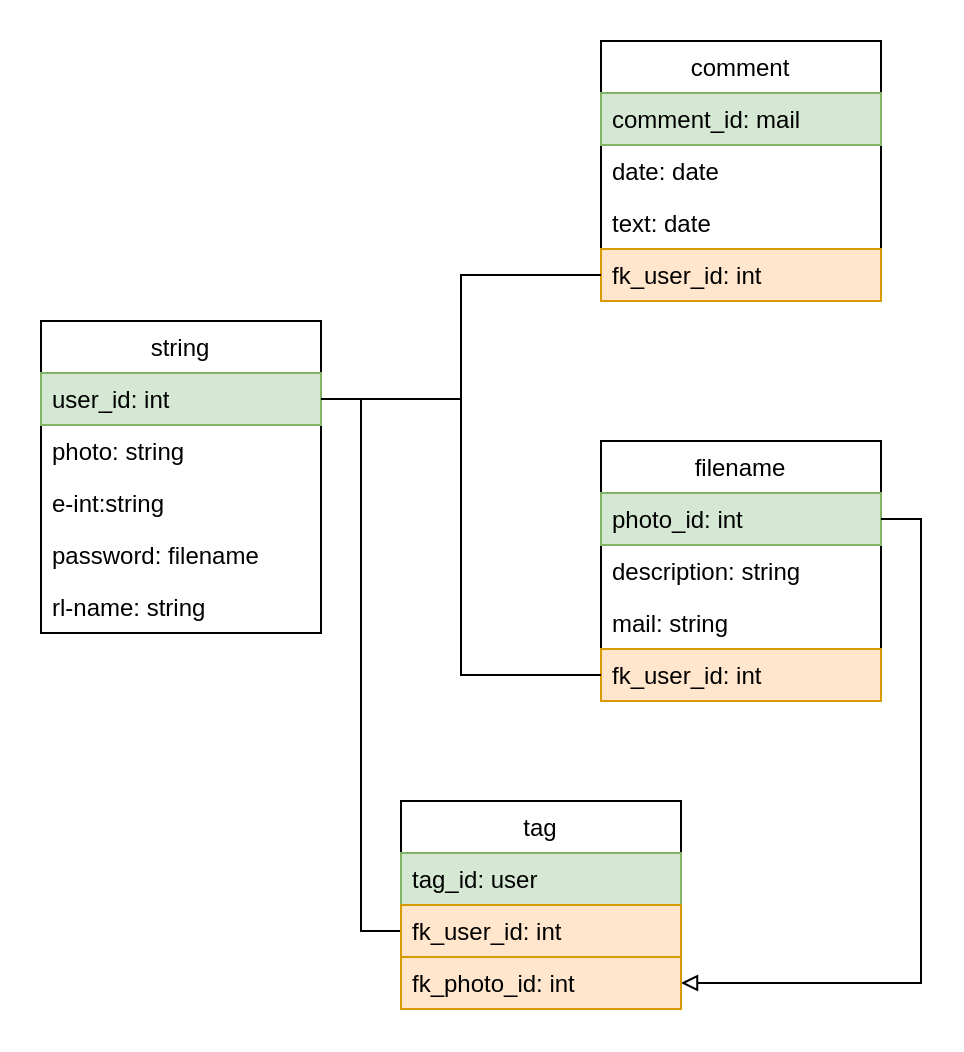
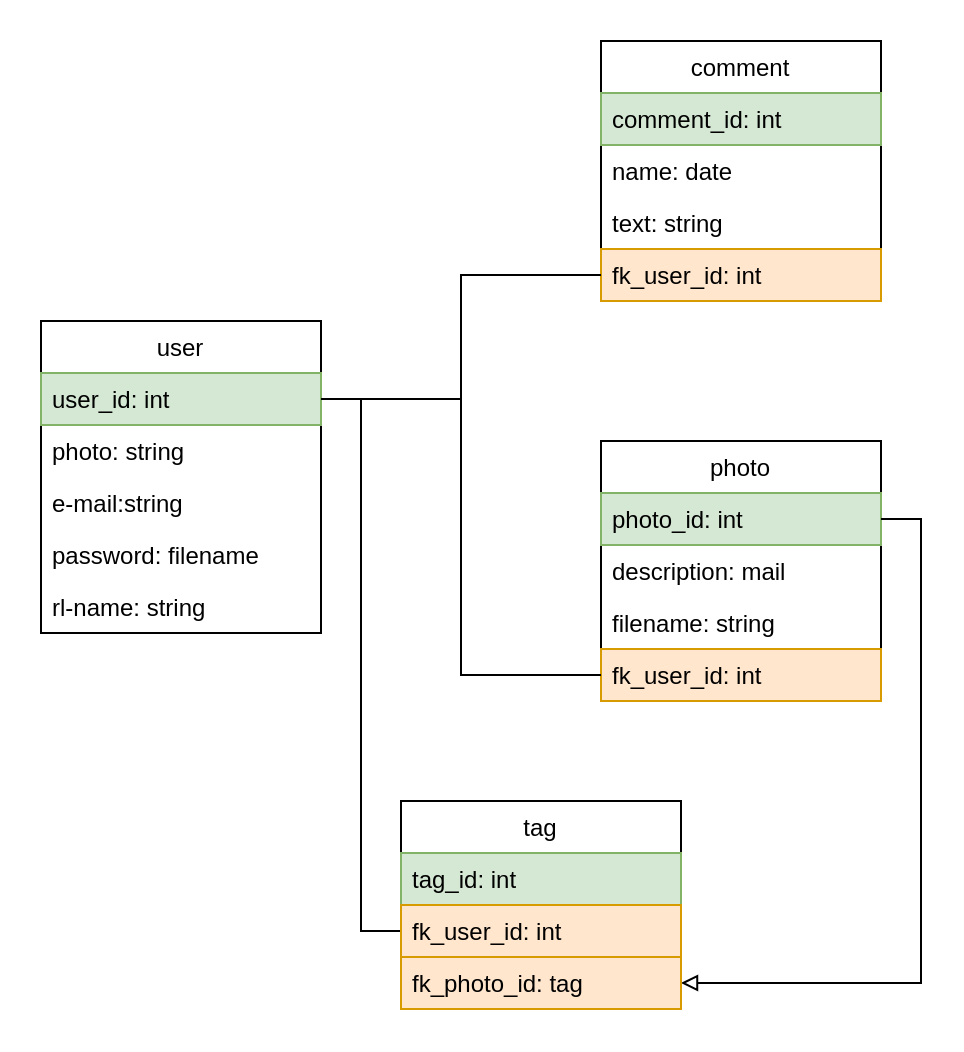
(704, 120) -> (700, 120)
(673, 172) -> (673, 172)
(673, 224) -> (683, 224)
(180, 348) -> (180, 348)
(740, 468) -> (740, 468)
(123, 504) -> (127, 504)
(724, 572) -> (708, 572)
(677, 624) -> (704, 624)
(483, 880) -> (473, 880)
(507, 984) -> (510, 984)
